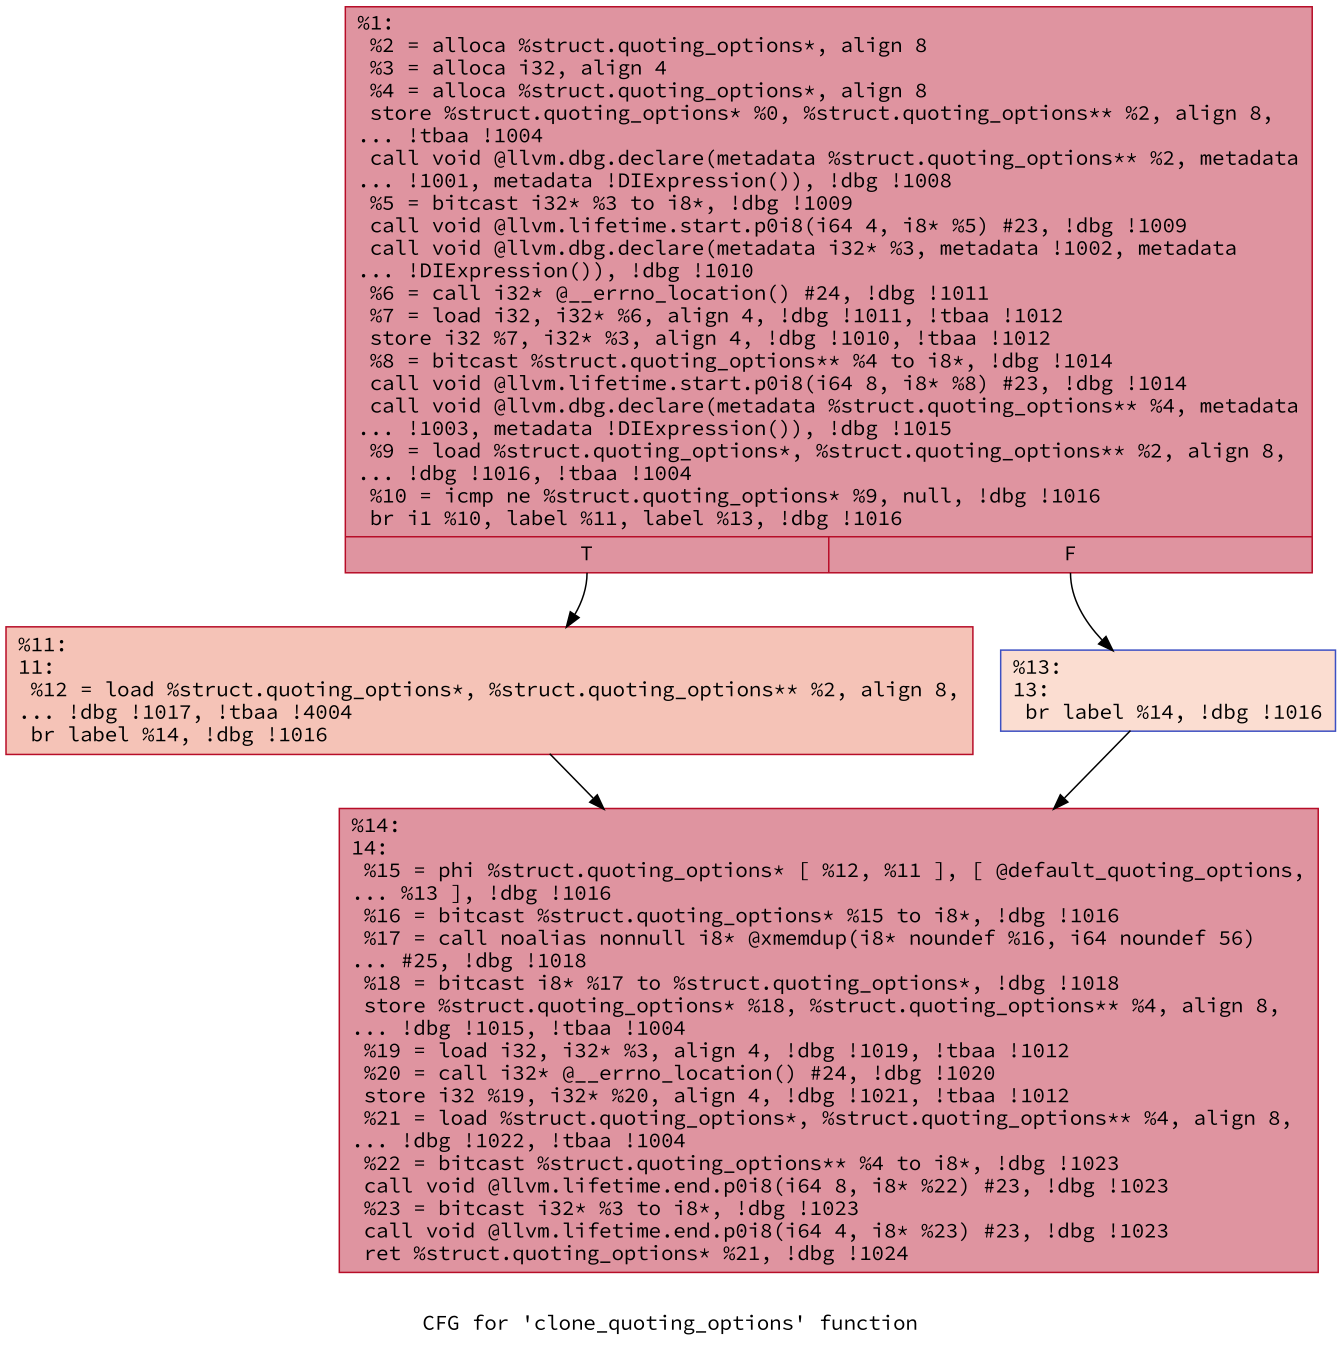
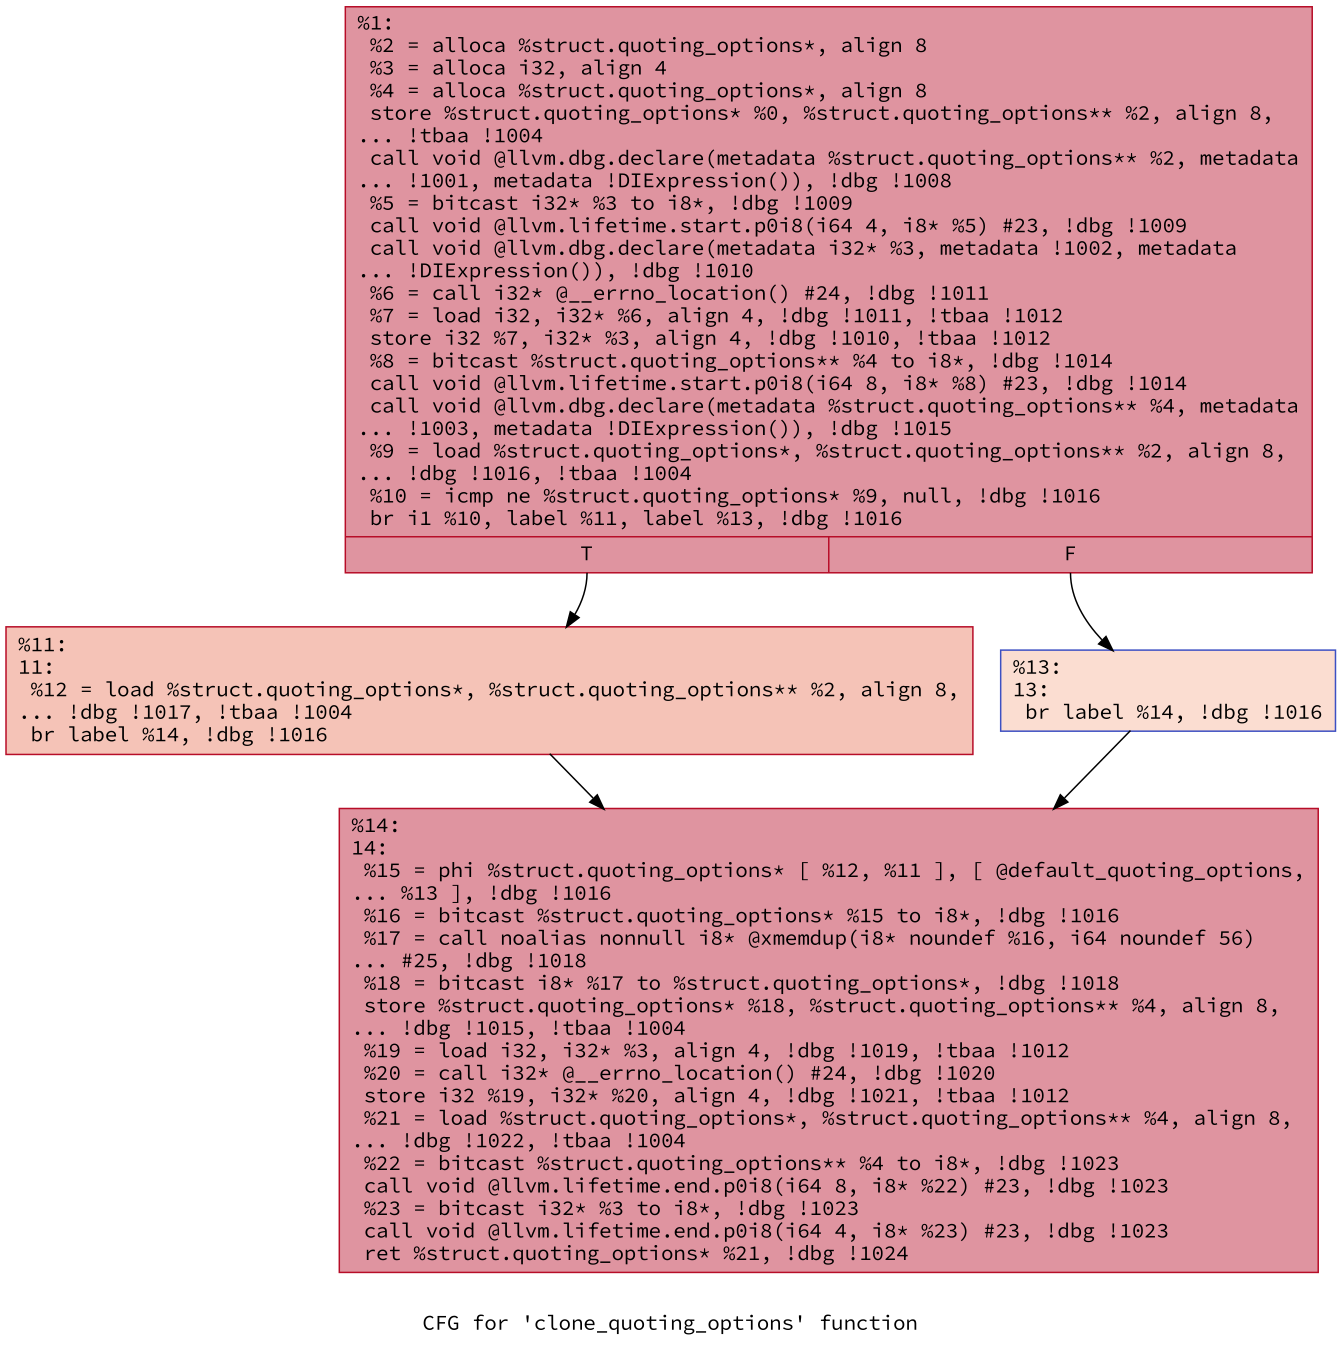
(185, 712) -> (185, 712)
